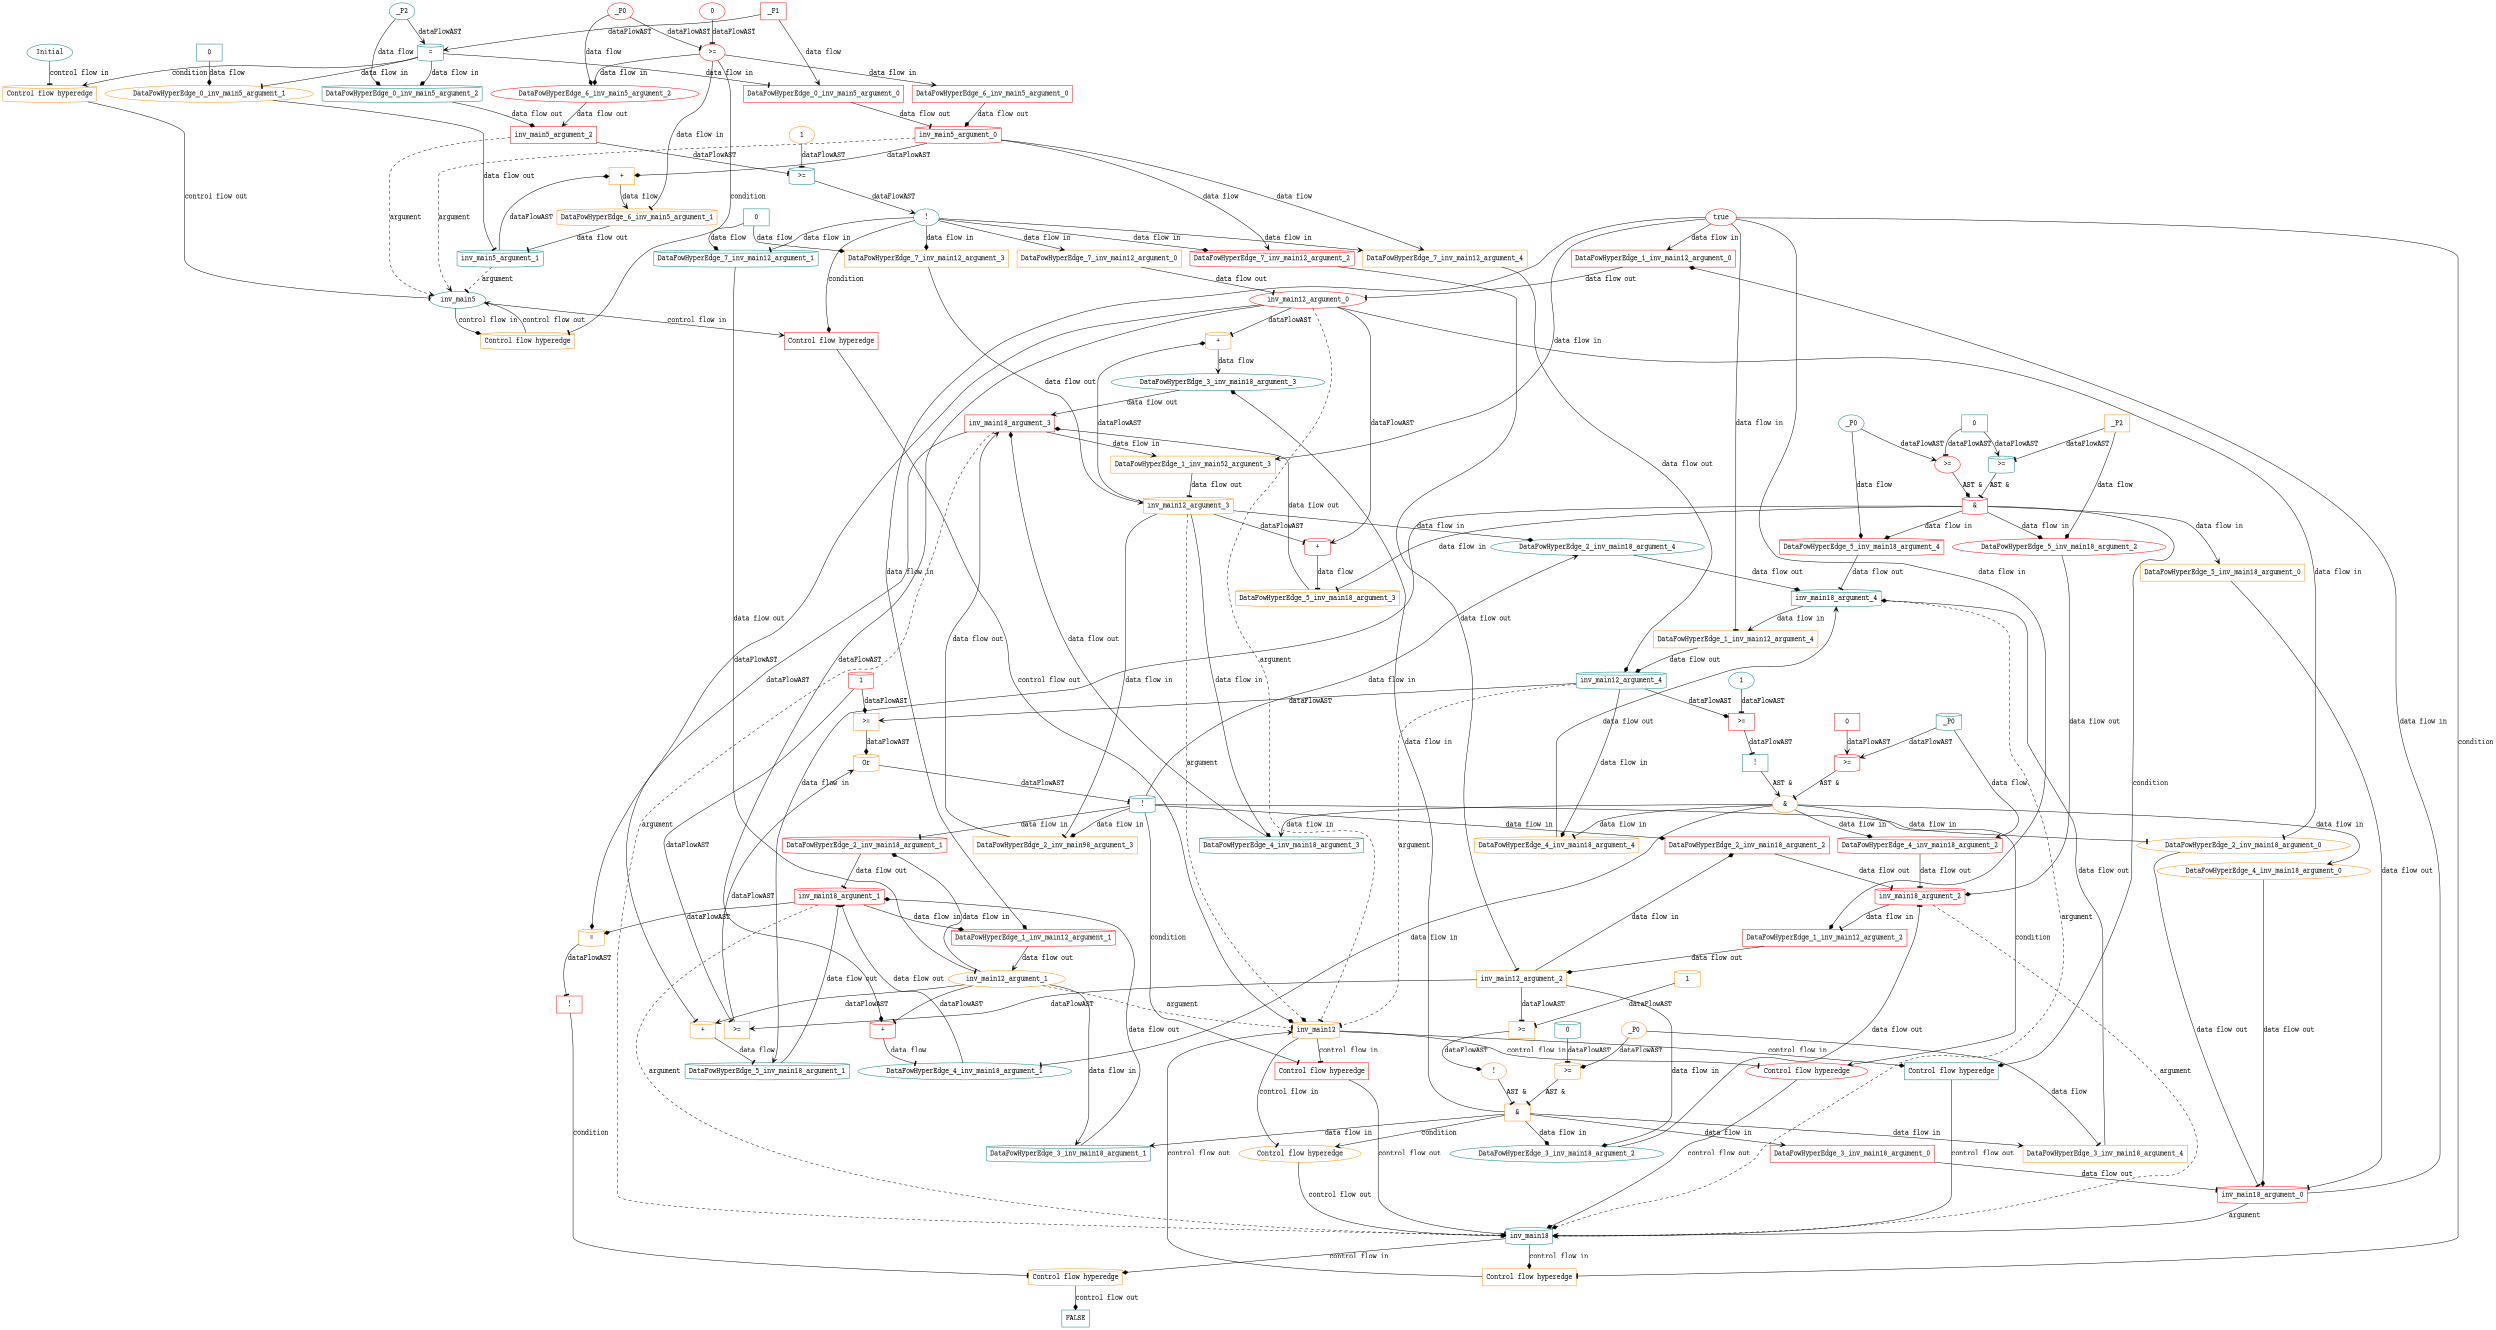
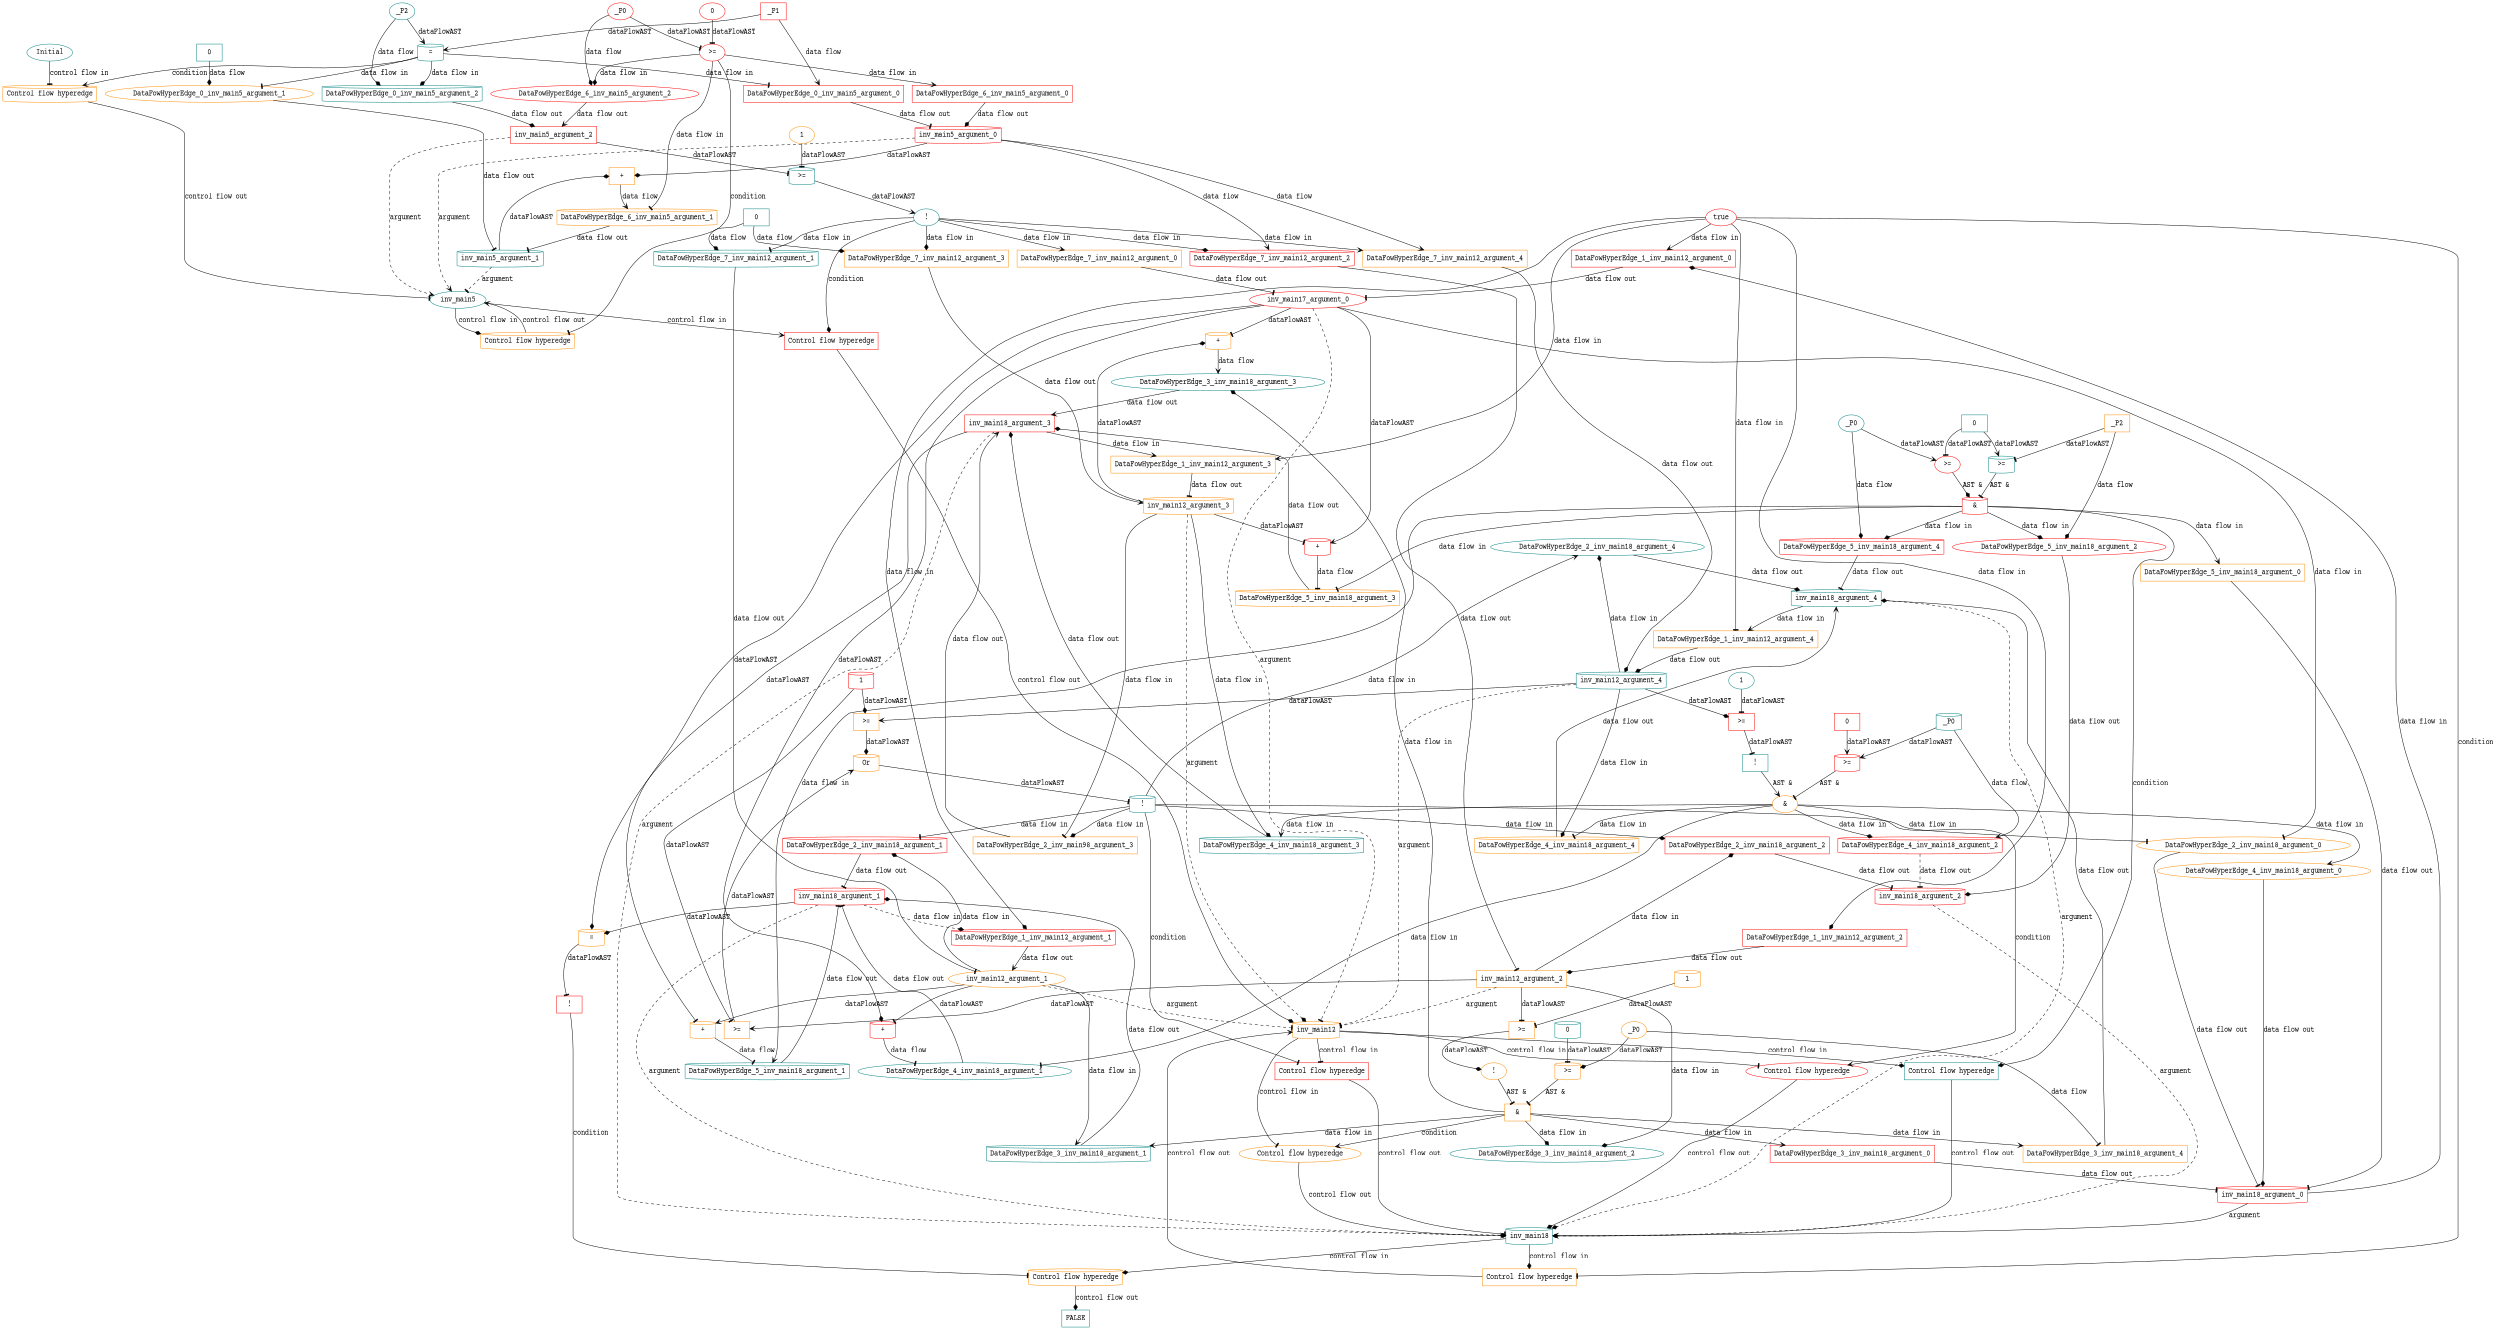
(1308, 300) -> (1308, 300)
(1193, 465) -> (1193, 465)
(1380, 525) -> (1610, 617)
(1920, 870) -> (1920, 870)
(1865, 914) -> none
(910, 920) -> (910, 920)
none -> (1420, 1009)
(1799, 1061) -> none
